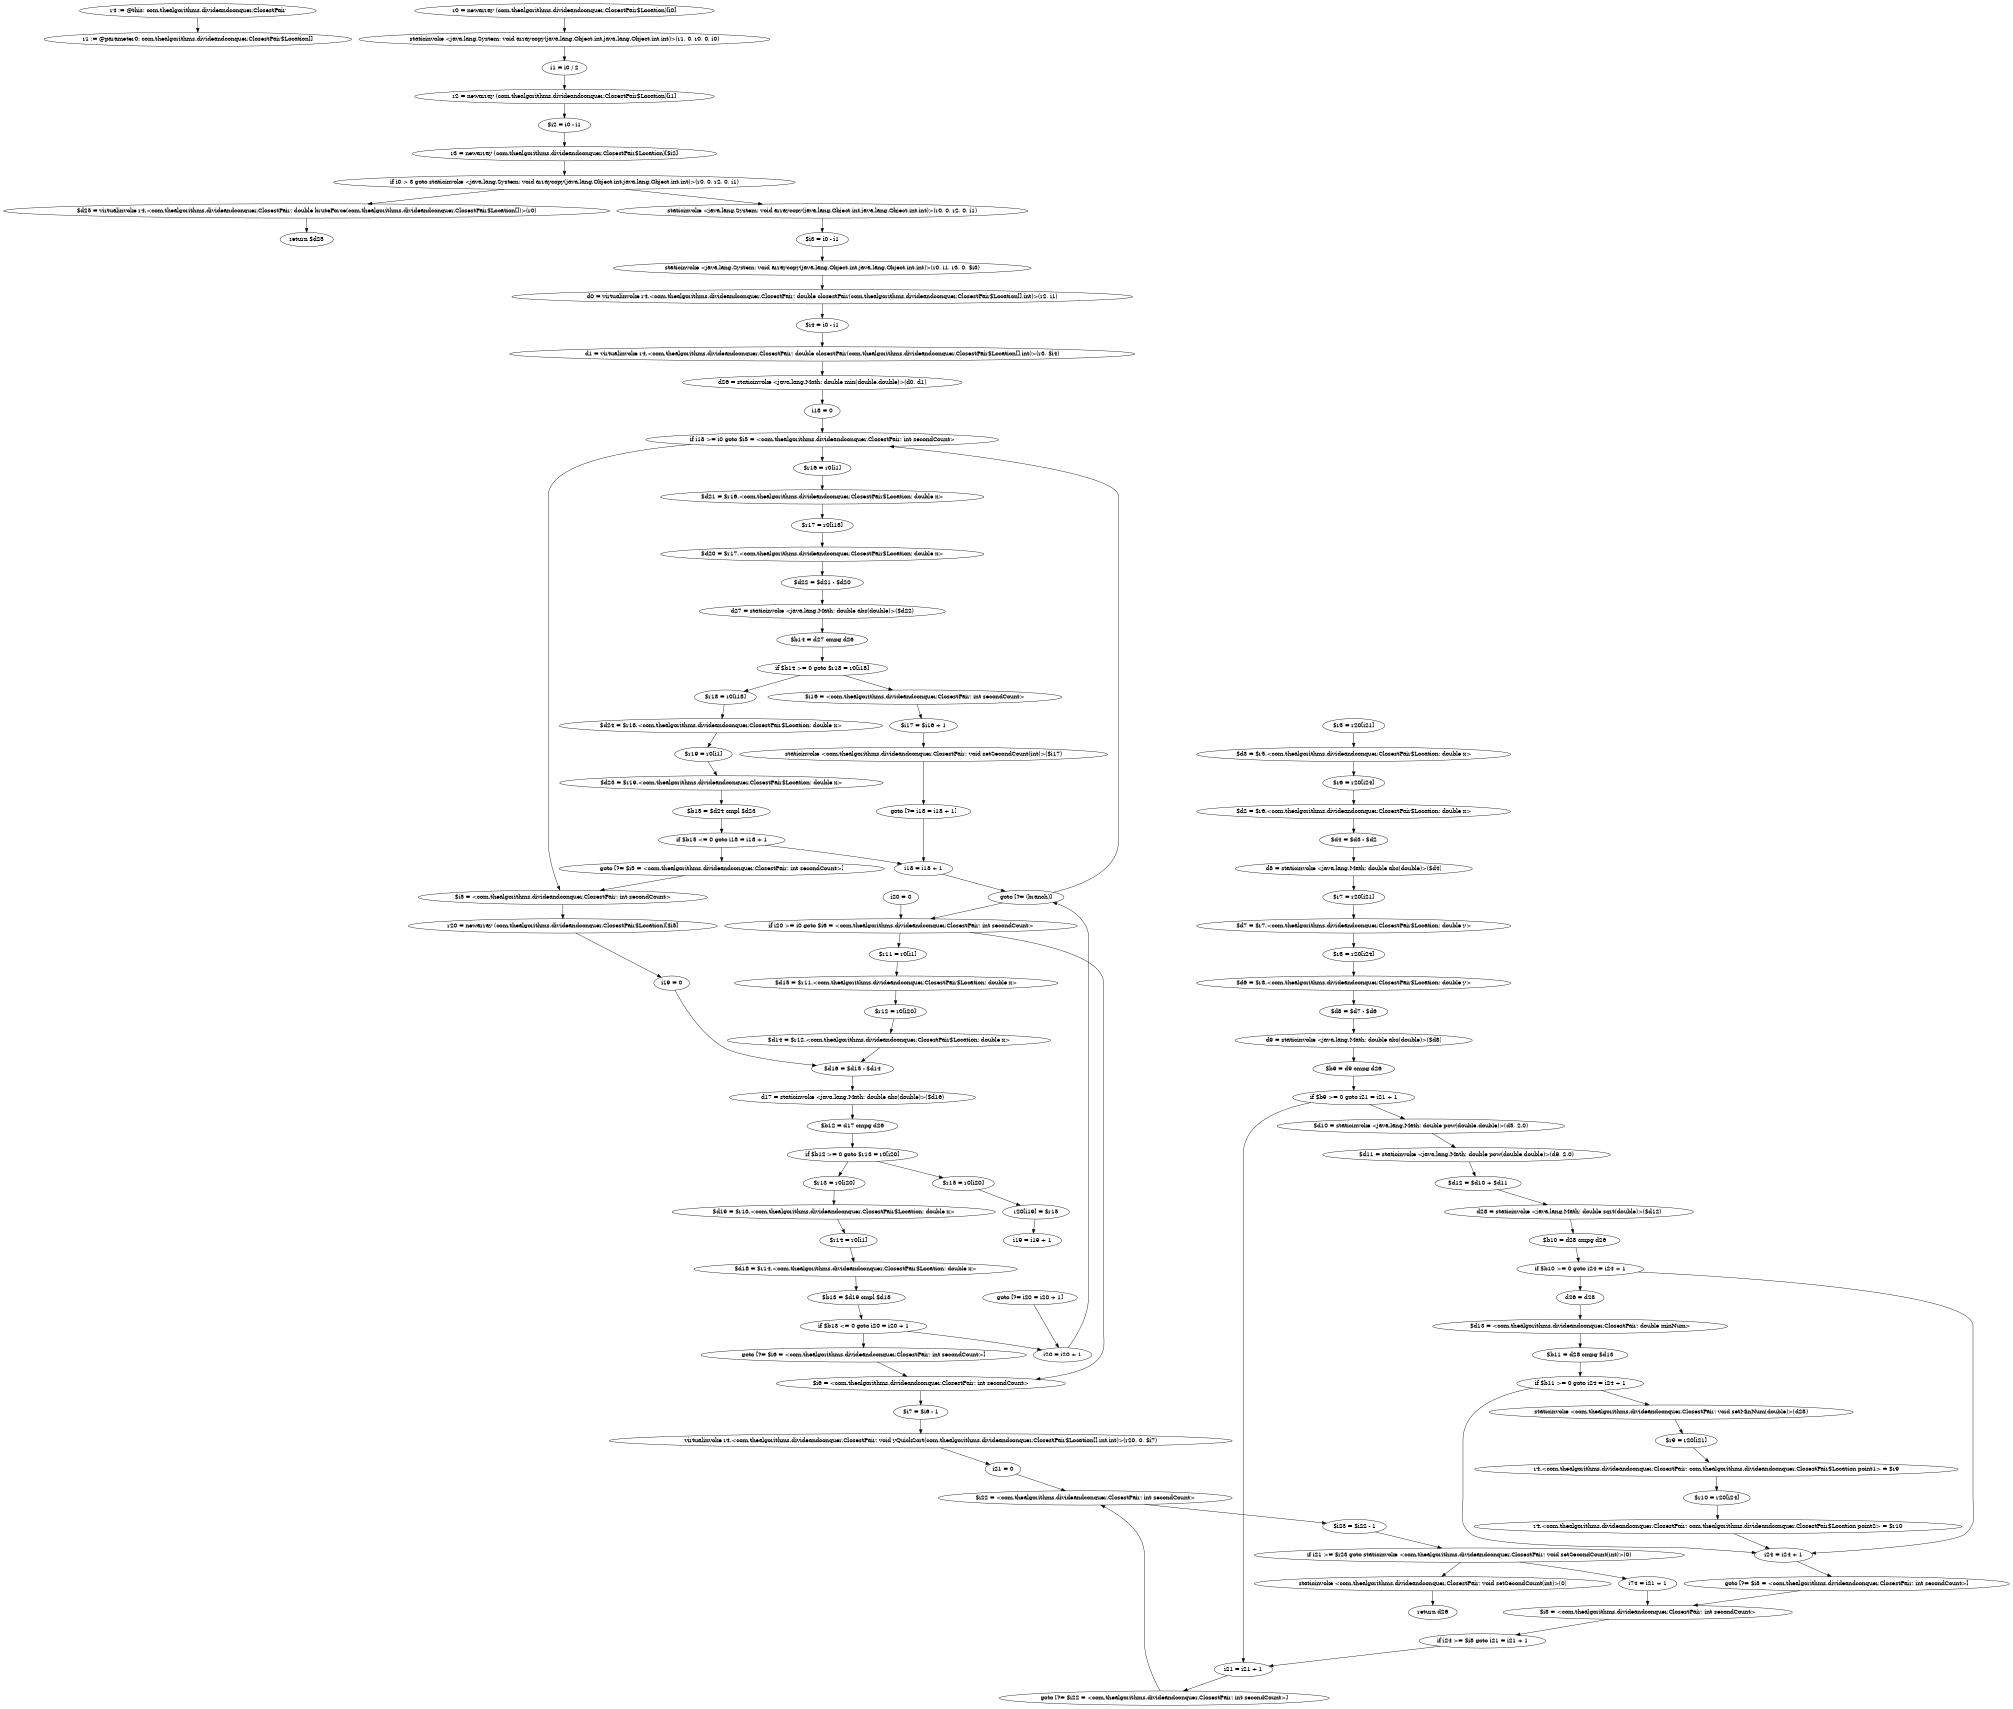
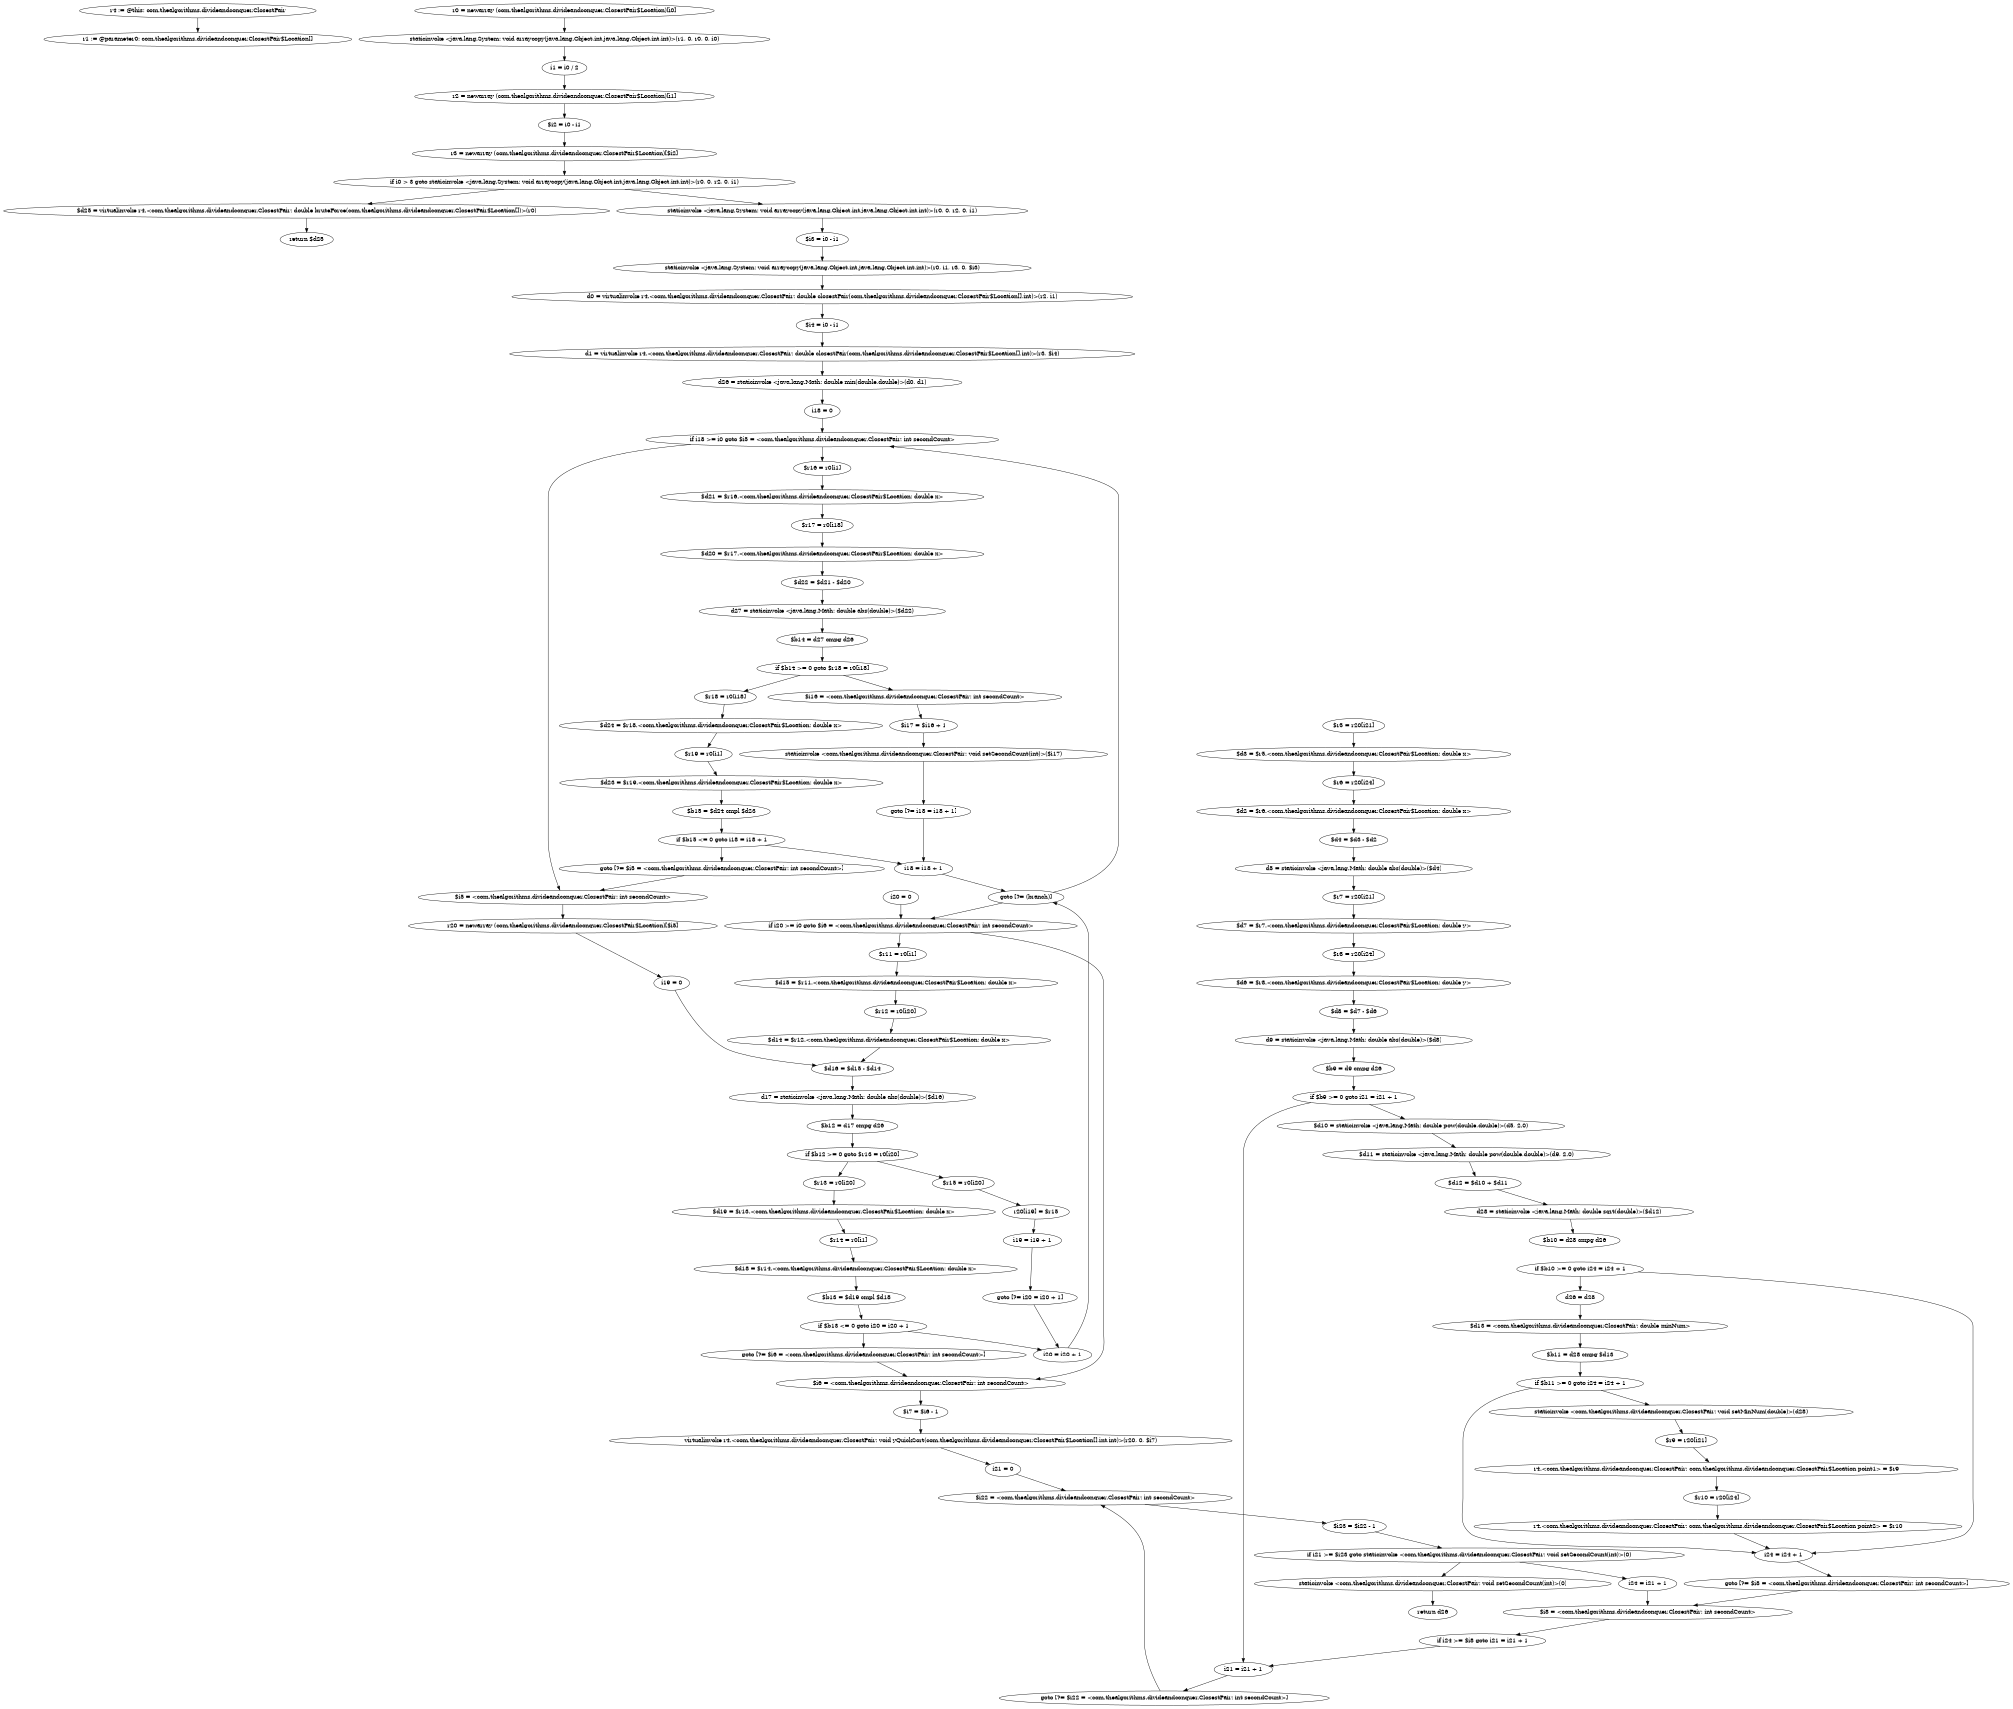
(1577, 1253) -> none
none -> (1031, 1267)
(1648, 1584) -> (1648, 1584)
